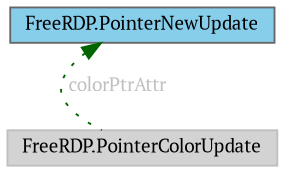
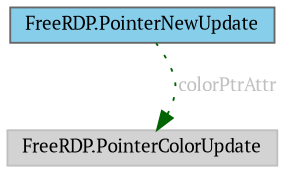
(63, 97) -> (174, 77)
